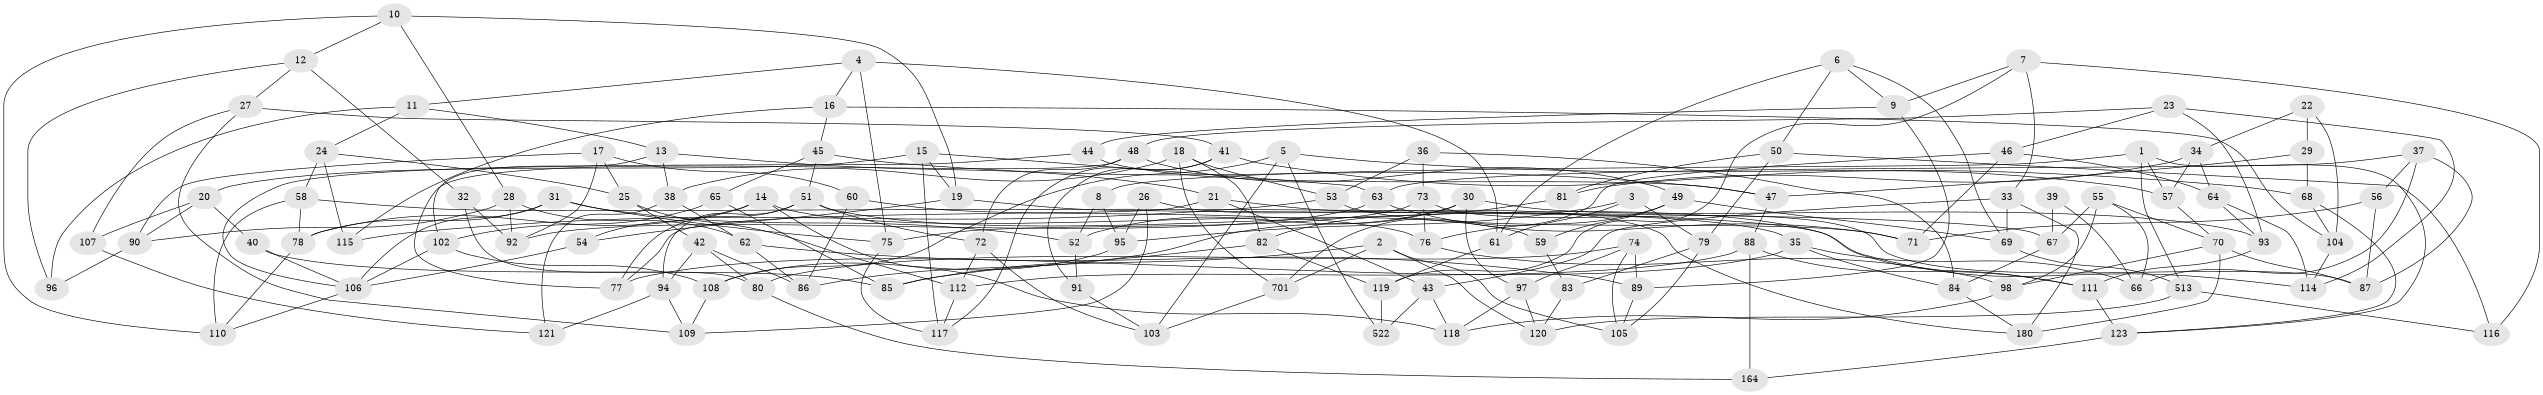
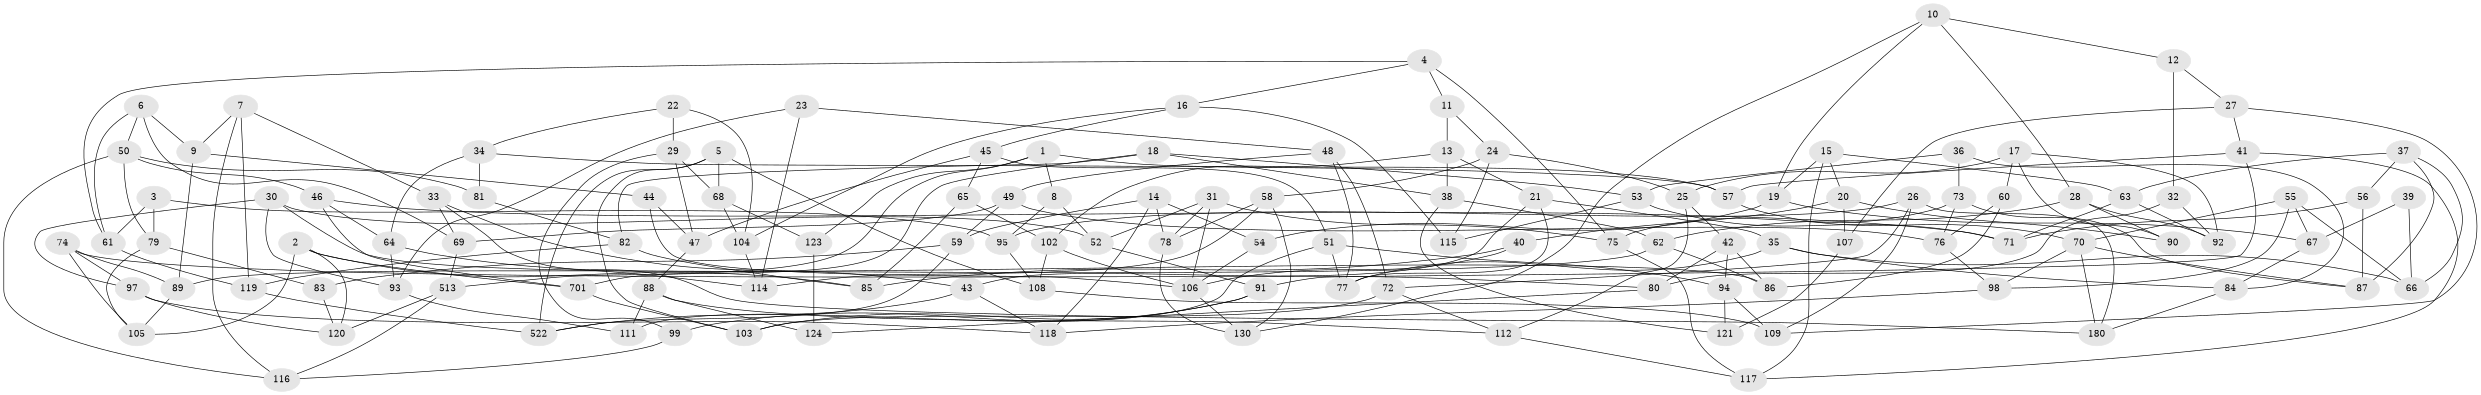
(2078, 132) -> (217, 174)
(913, 231) -> (1760, 267)
(52, 289) -> none
(2105, 313) -> none
none -> (761, 317)
(218, 334) -> (1243, 334)
none -> (675, 334)
(1750, 380) -> (814, 334)
